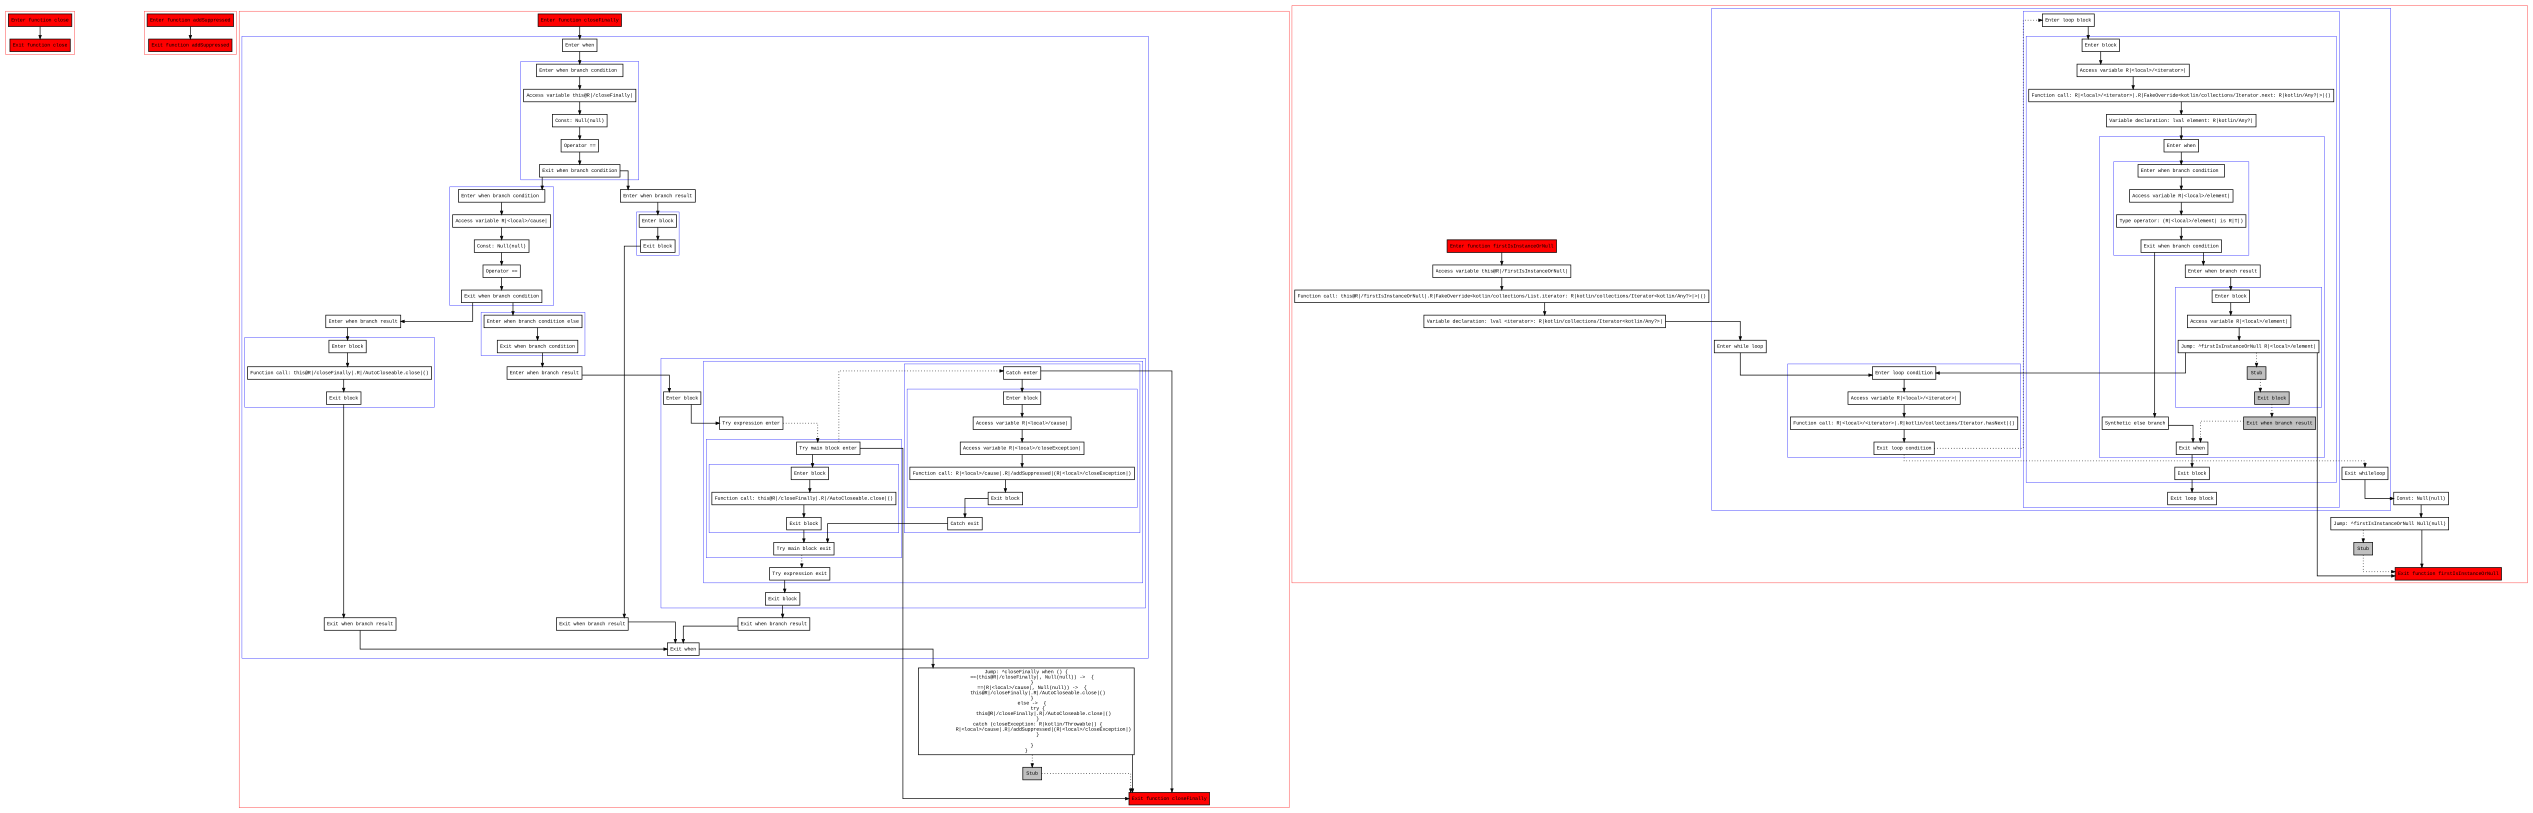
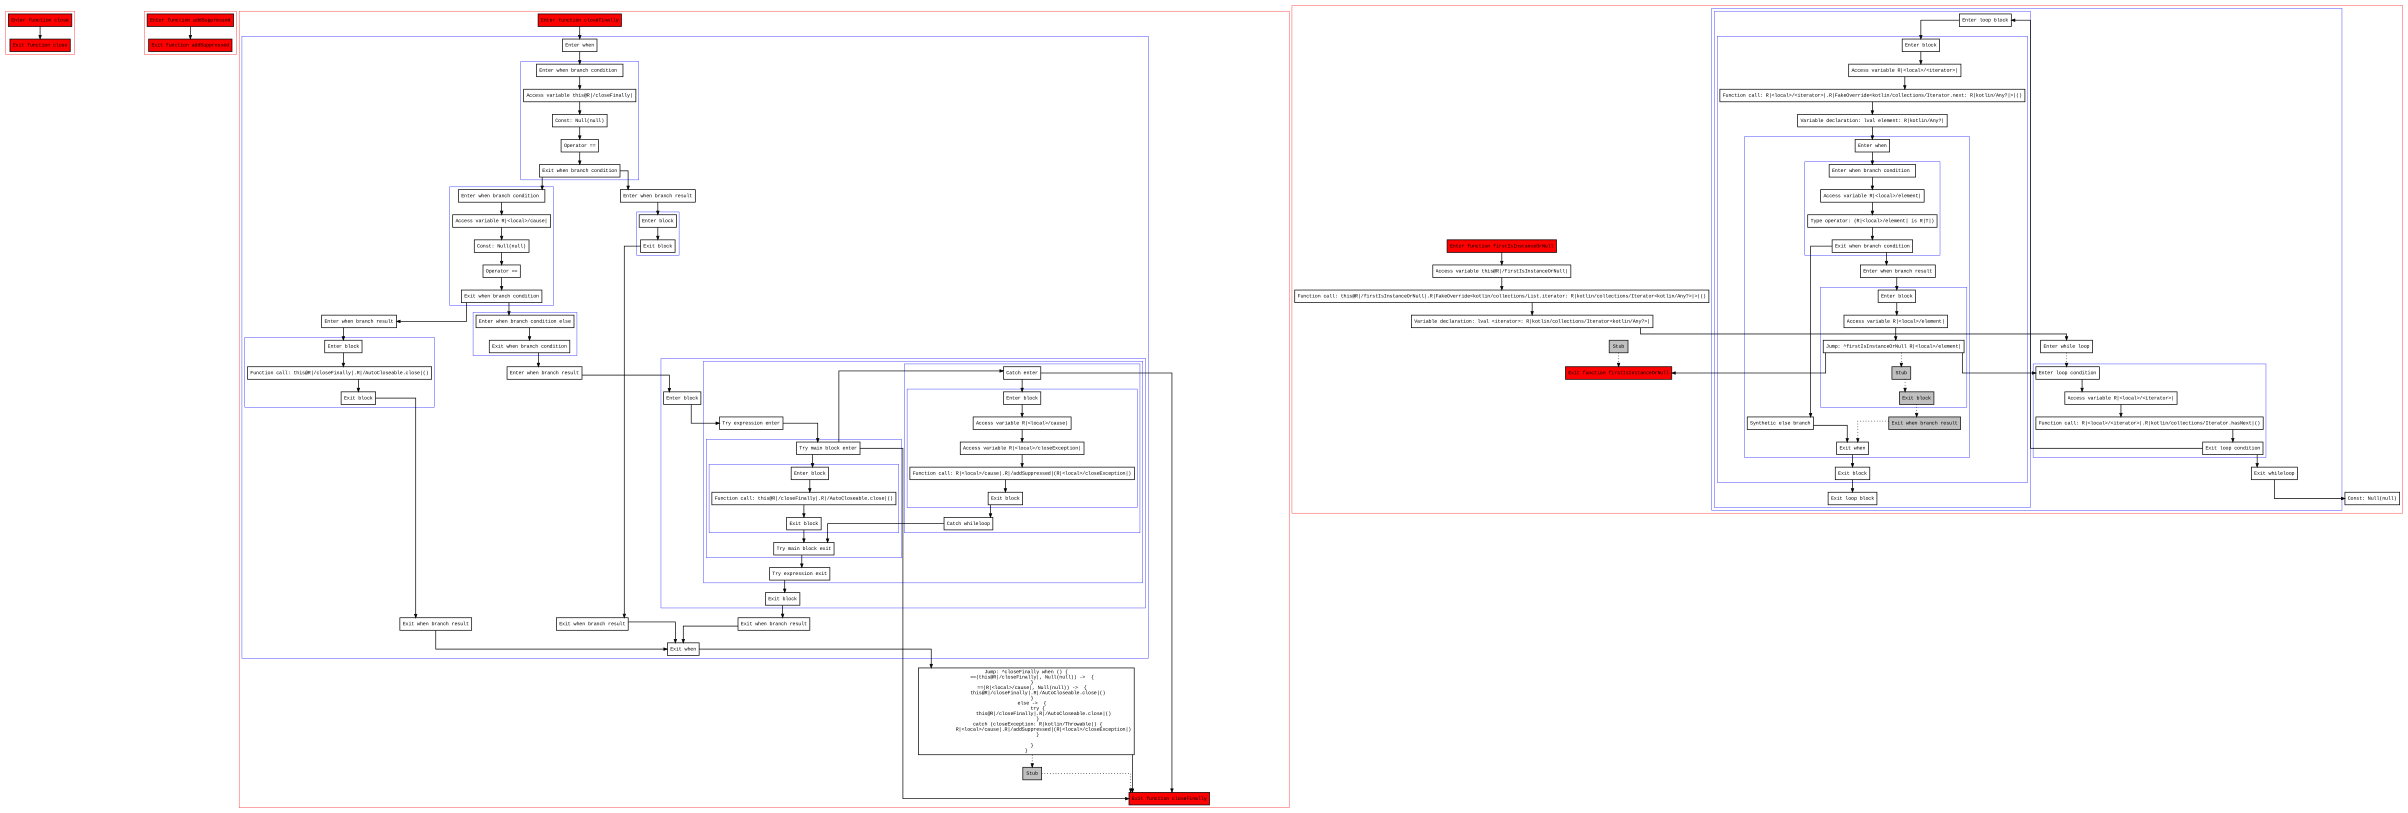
(2023, 271) -> (2049, 448)
(884, 371) -> (884, 371)
(1793, 375) -> (2067, 358)
(808, 423) -> (808, 423)
(2133, 461) -> (2257, 460)
(965, 524) -> (968, 524)
(2390, 524) -> none
(802, 560) -> (802, 560)
